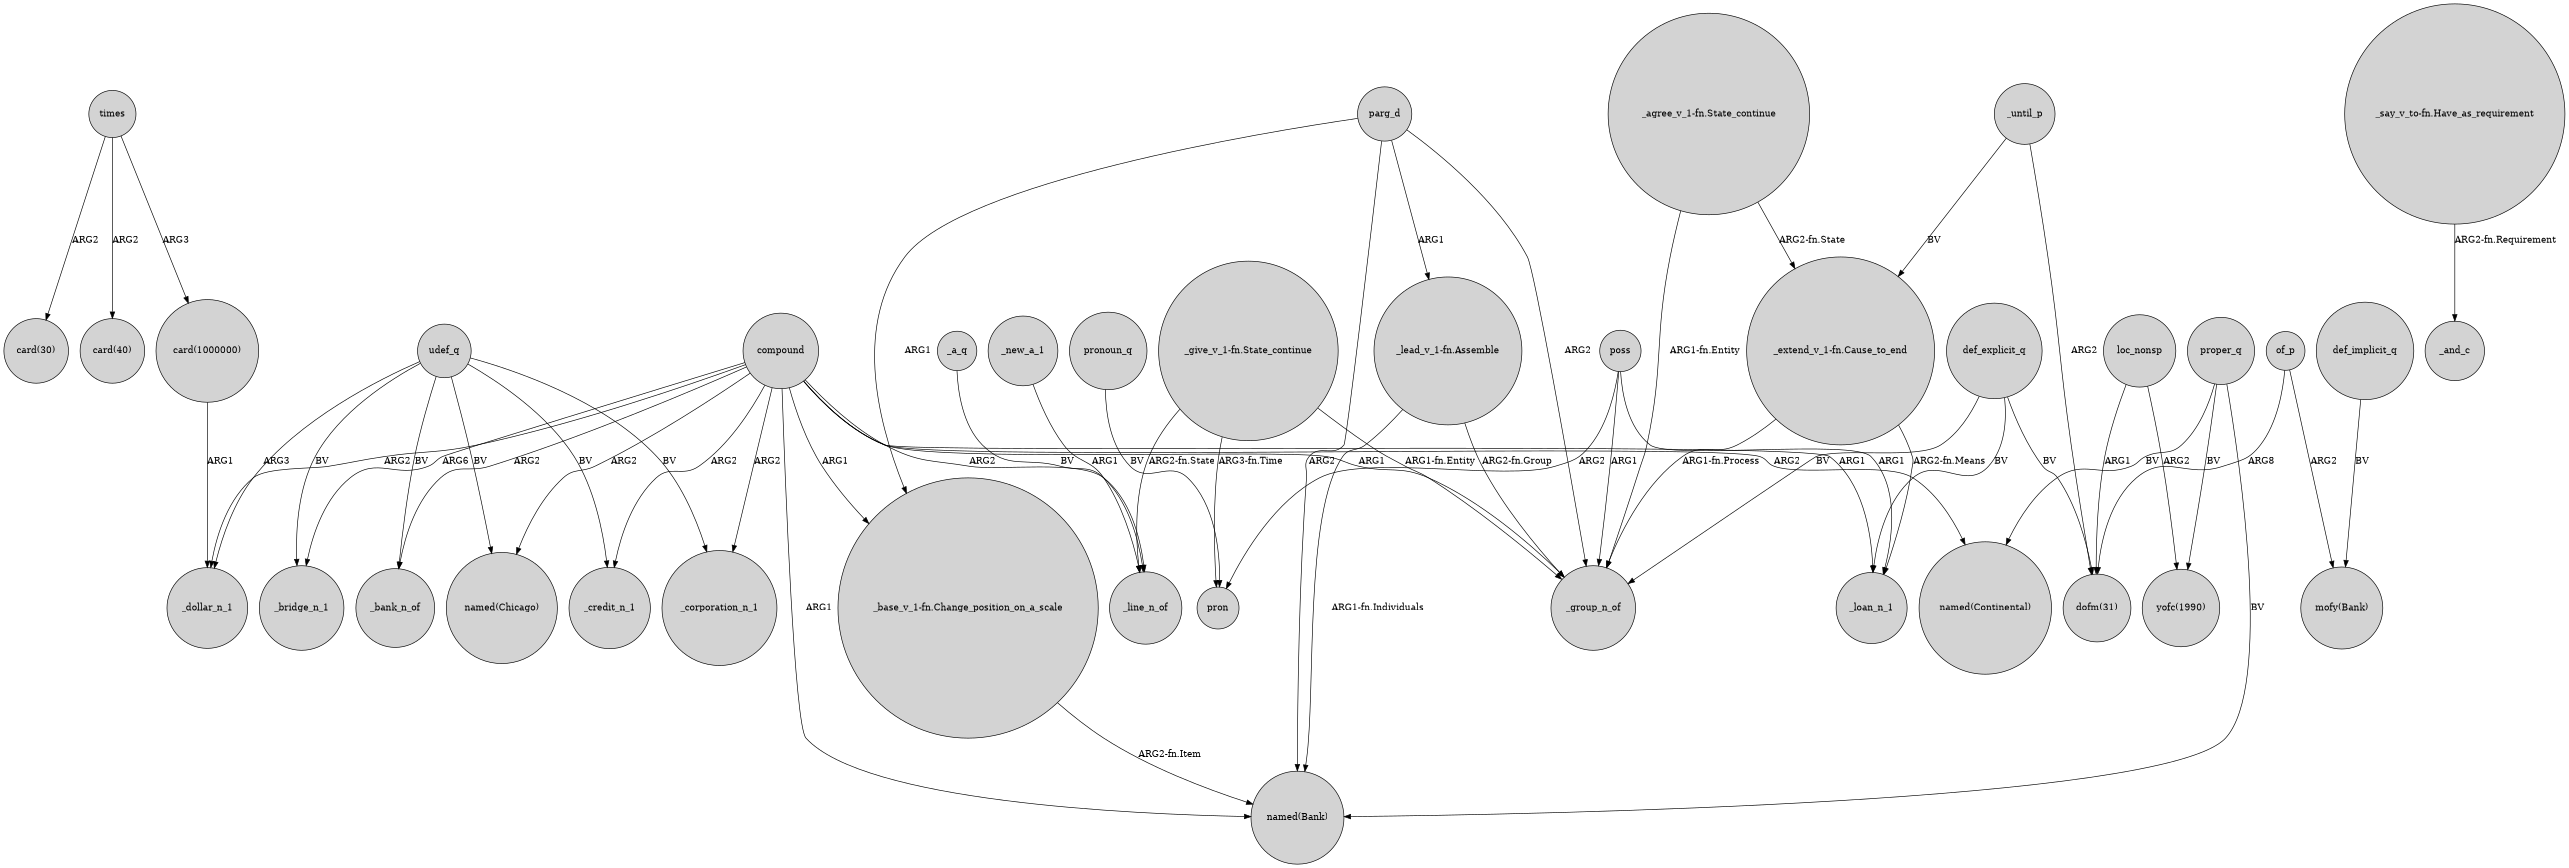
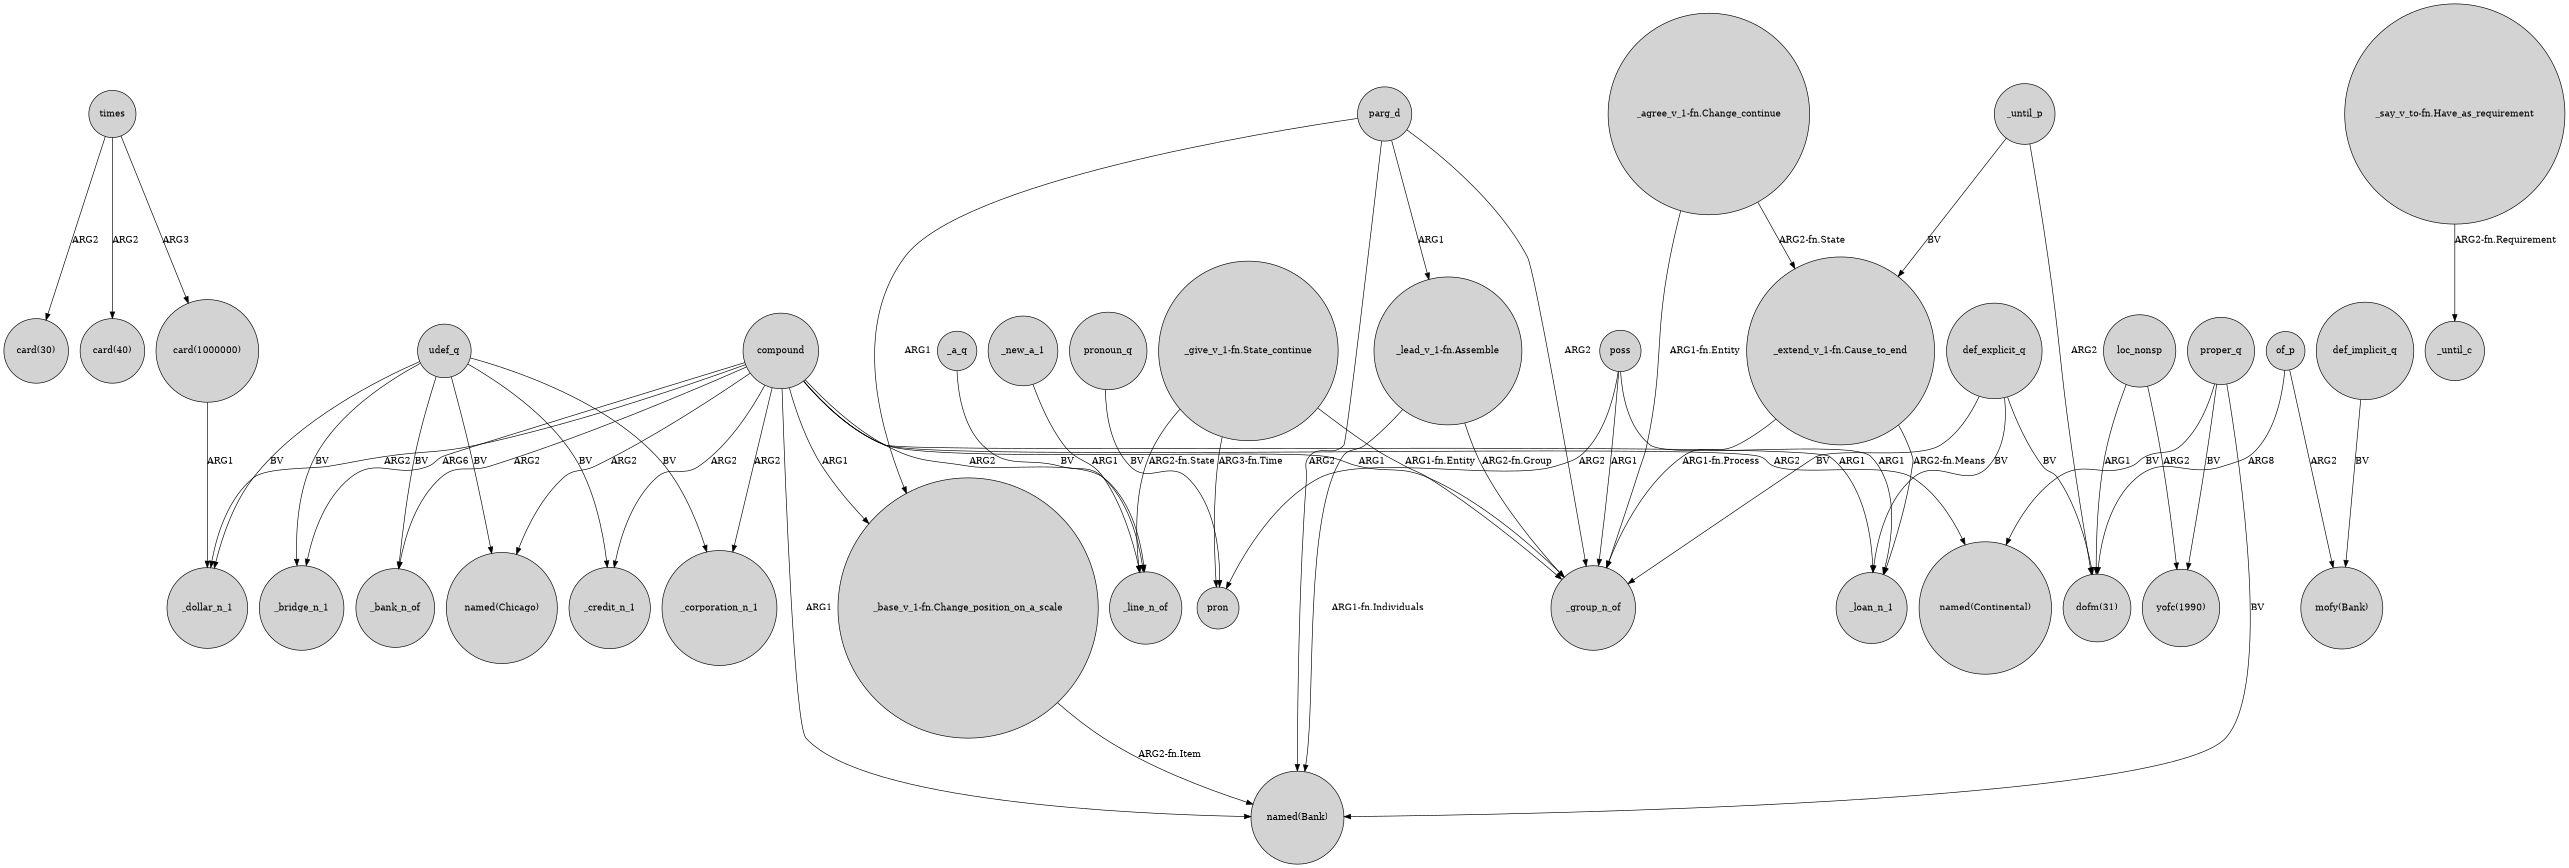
(1709, 114) -> (1709, 114)
(2455, 351) -> (2455, 351)
(277, 461) -> (277, 461)
